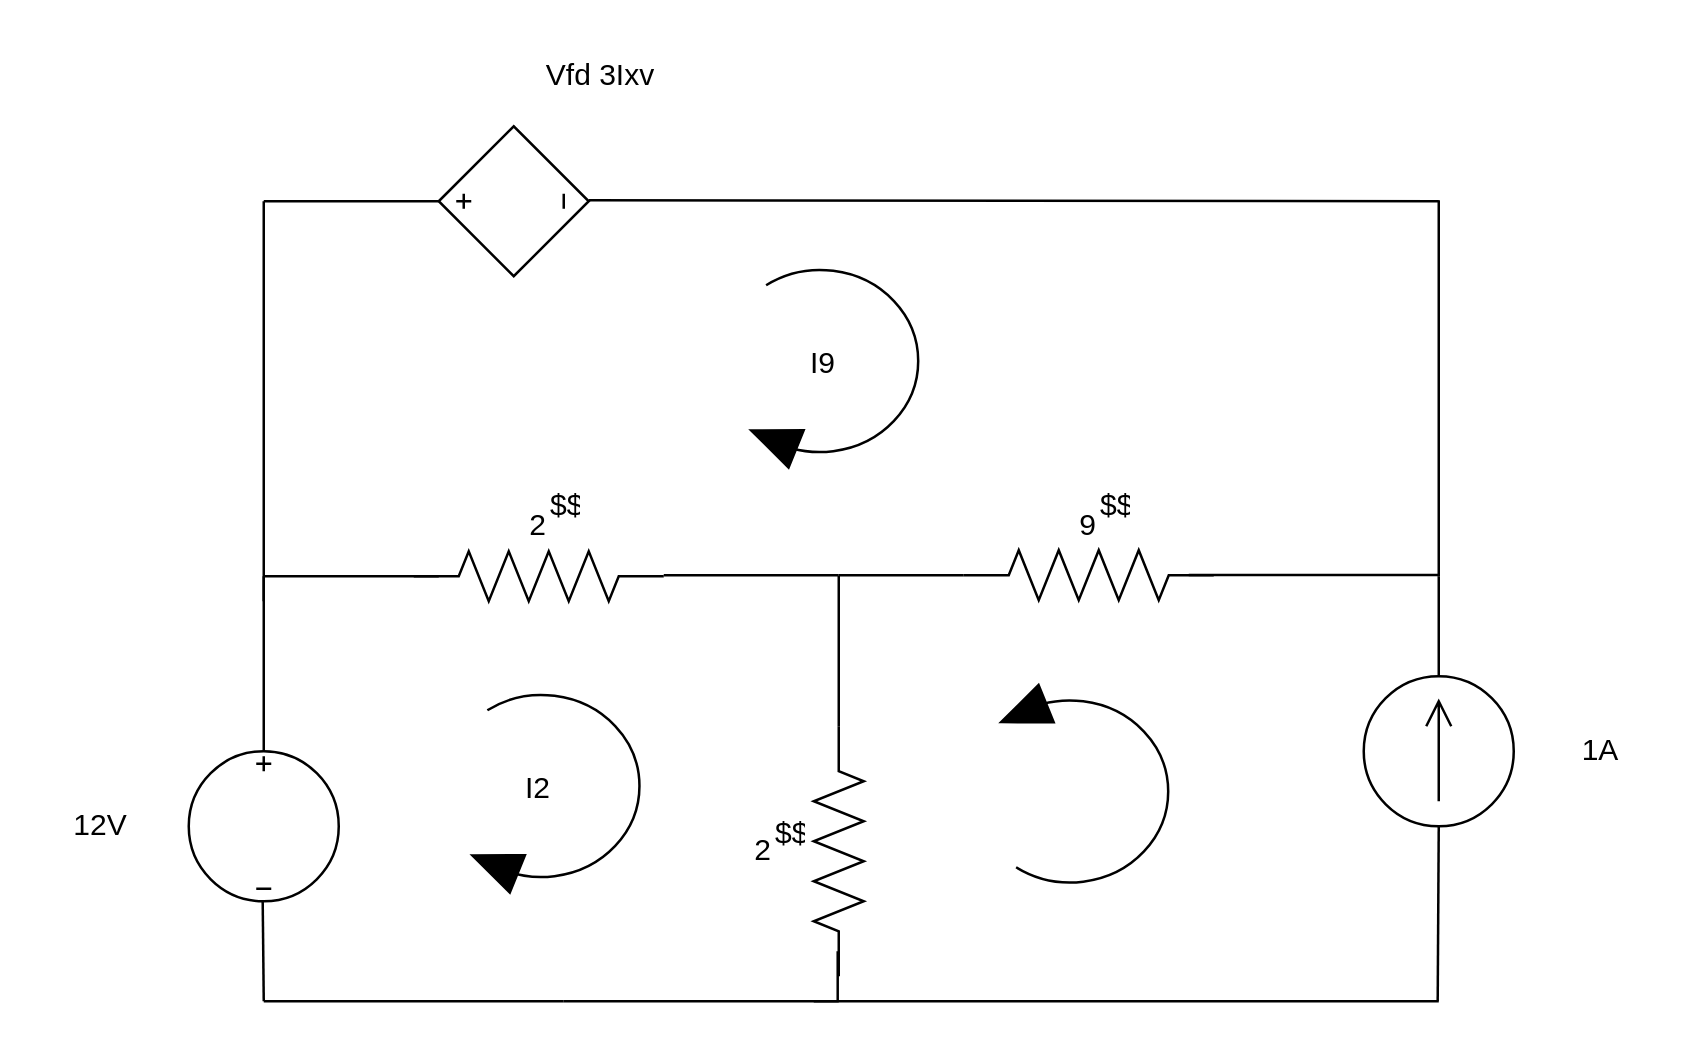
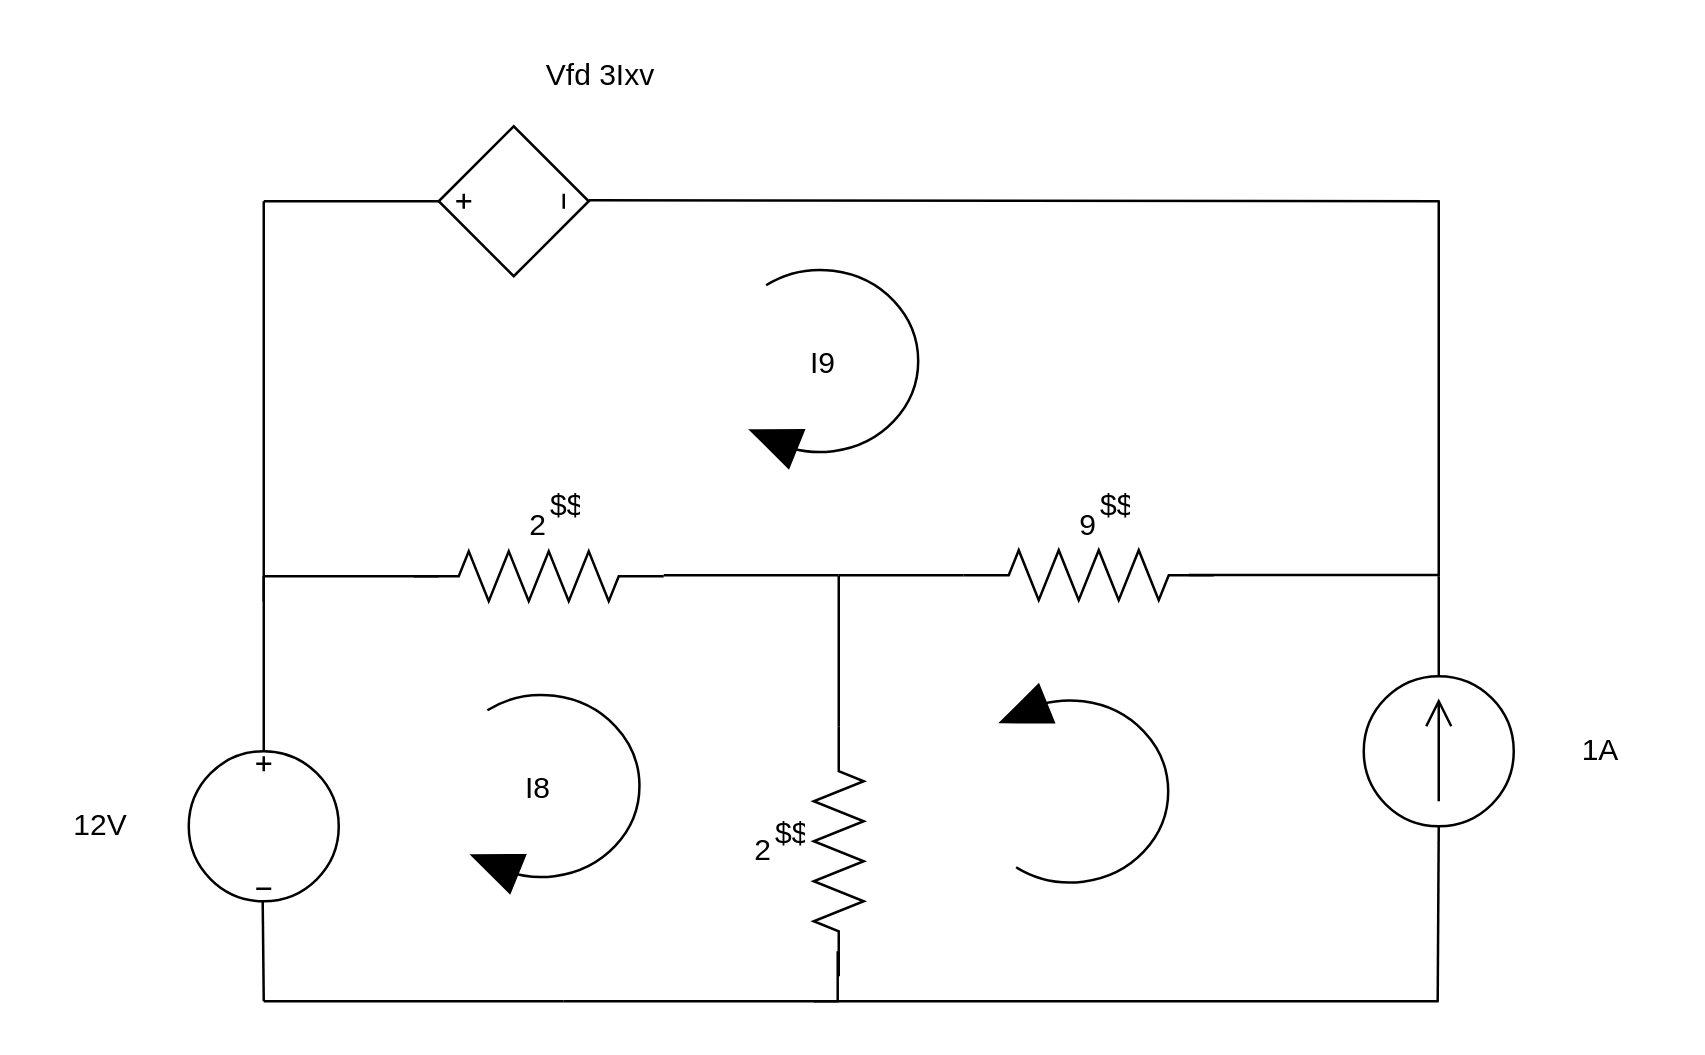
(539, 789) -> (539, 789)
